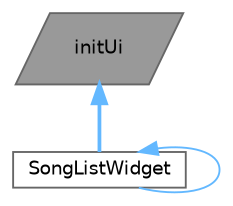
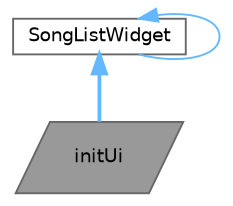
(99, 128) -> (99, 98)
